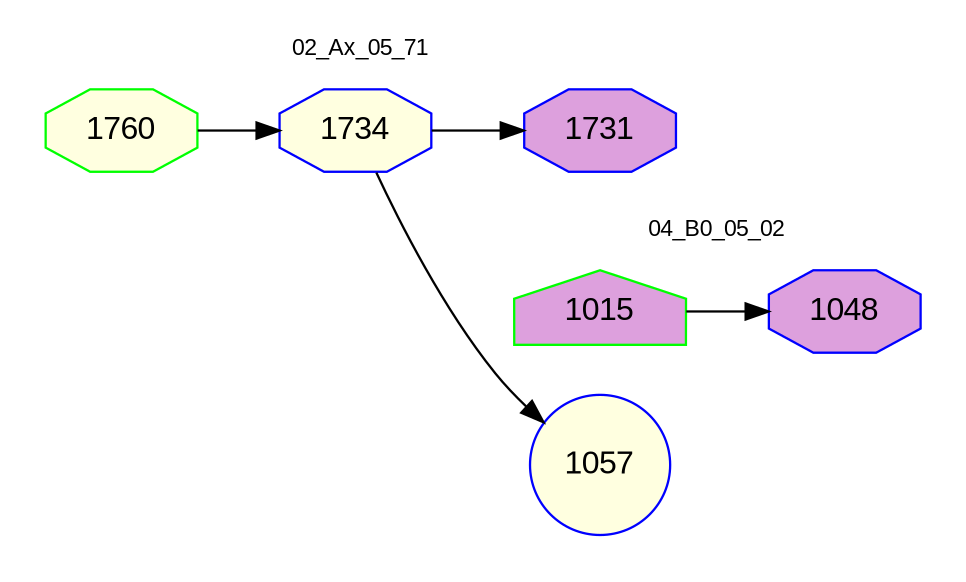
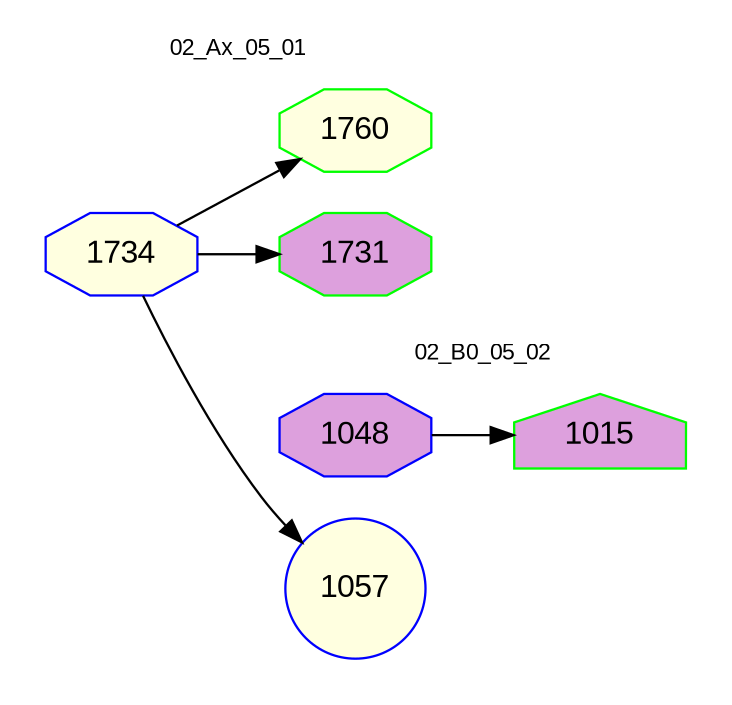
(361, 49) -> (238, 49)
(227, 131) -> (228, 198)
(600, 131) -> (355, 254)
(717, 230) -> (483, 354)
(716, 311) -> (461, 435)
